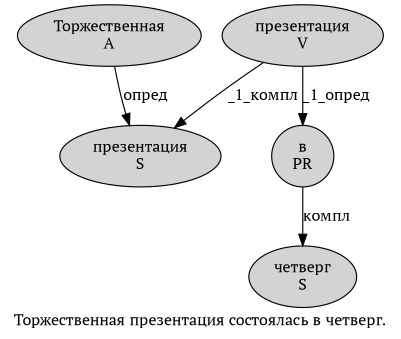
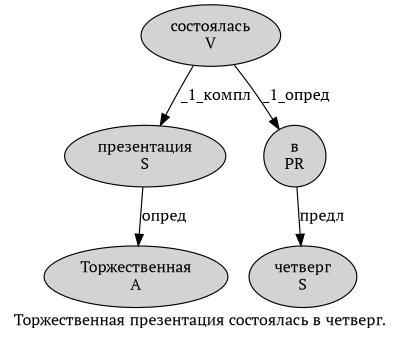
(303, 36) -> (211, 36)
(120, 91) -> (141, 210)
(327, 216) -> (323, 216)
